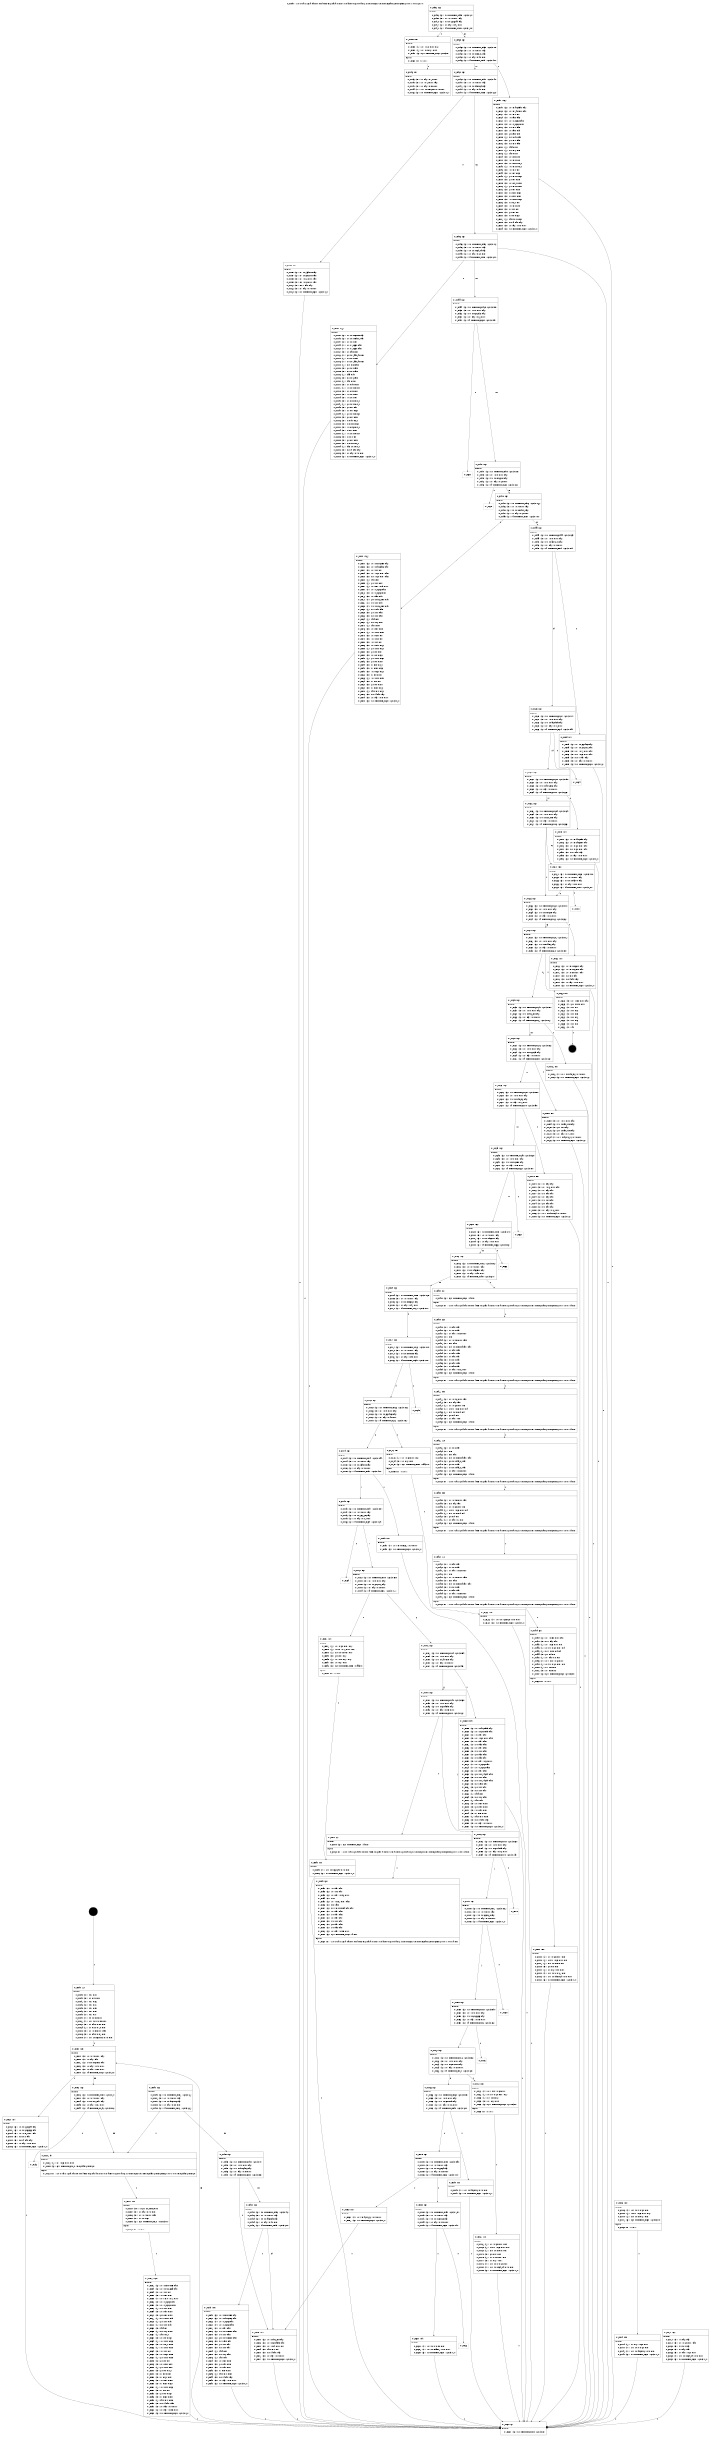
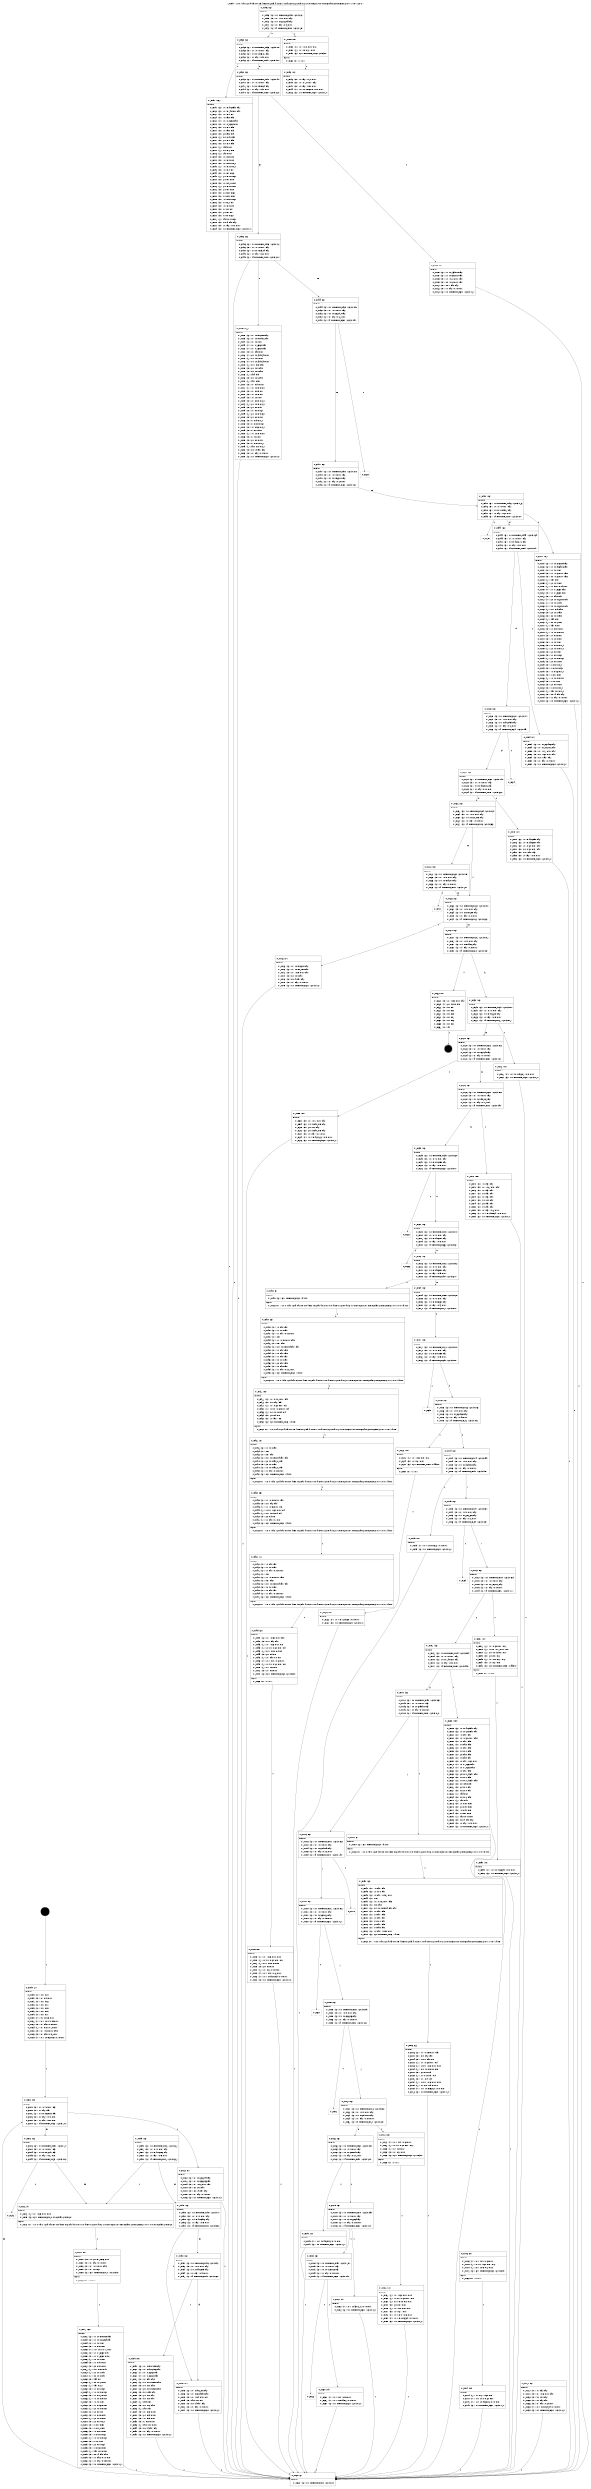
(492, 495) -> (491, 527)
none -> (428, 2069)
(322, 2276) -> (374, 2405)
